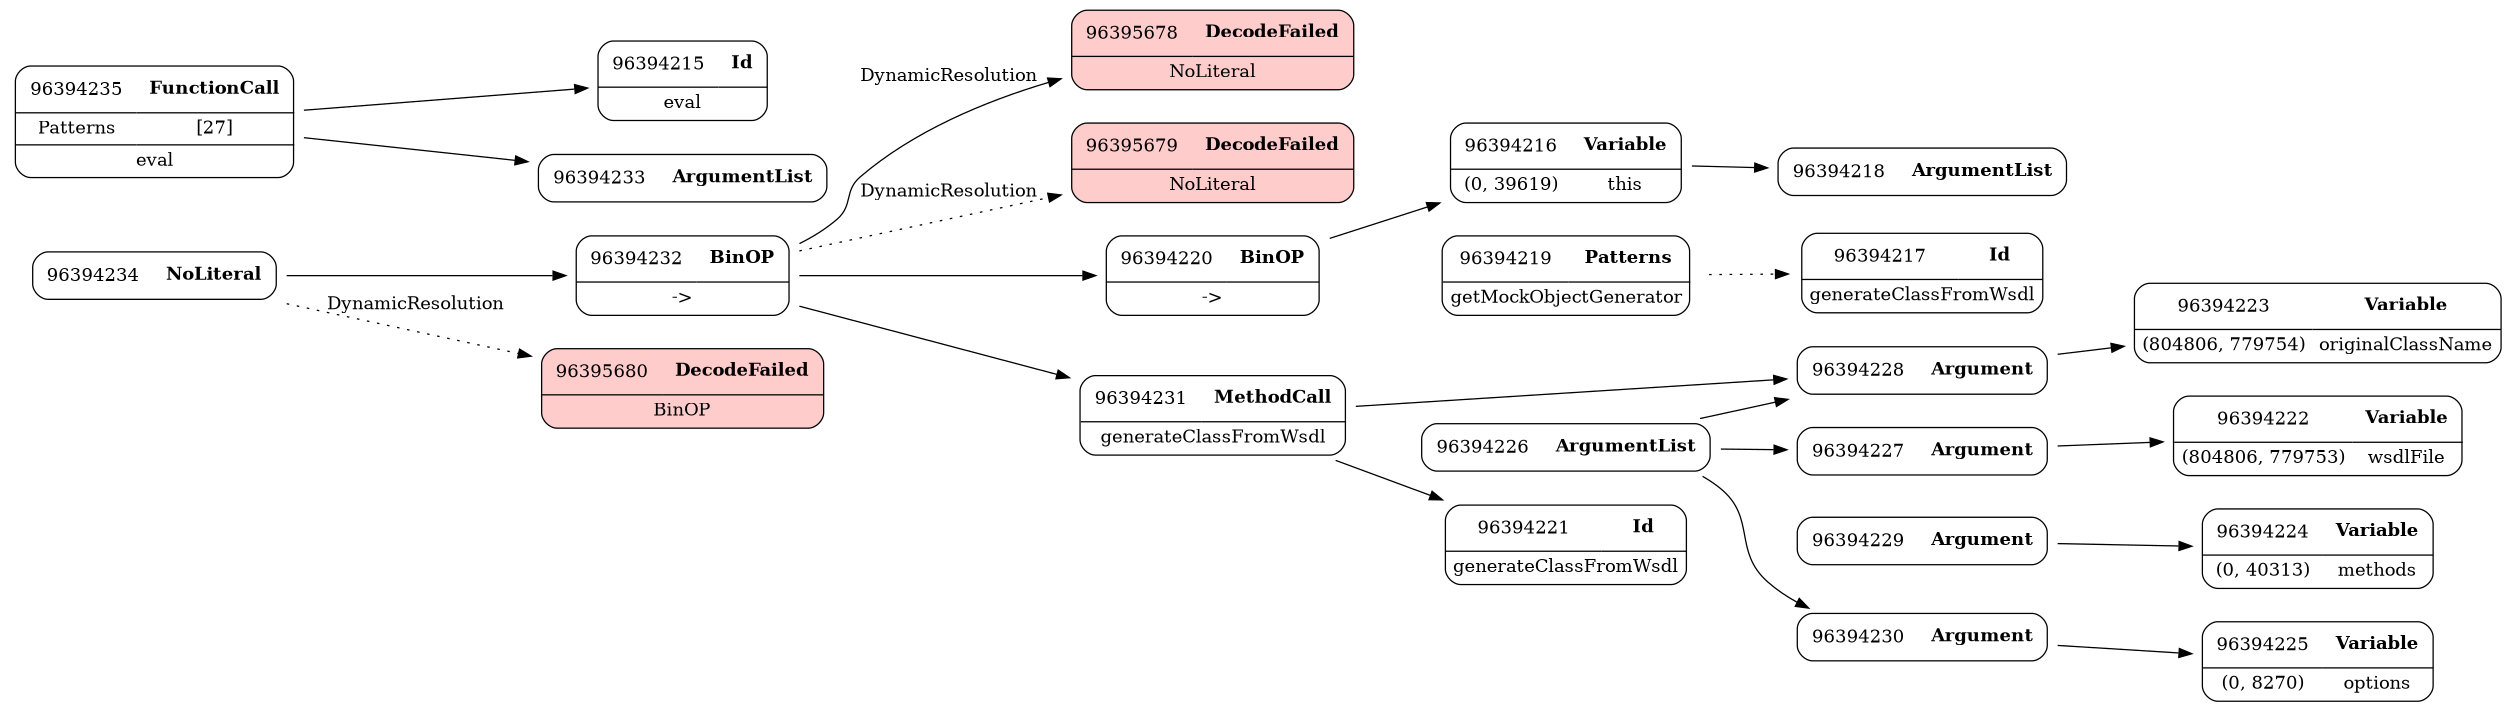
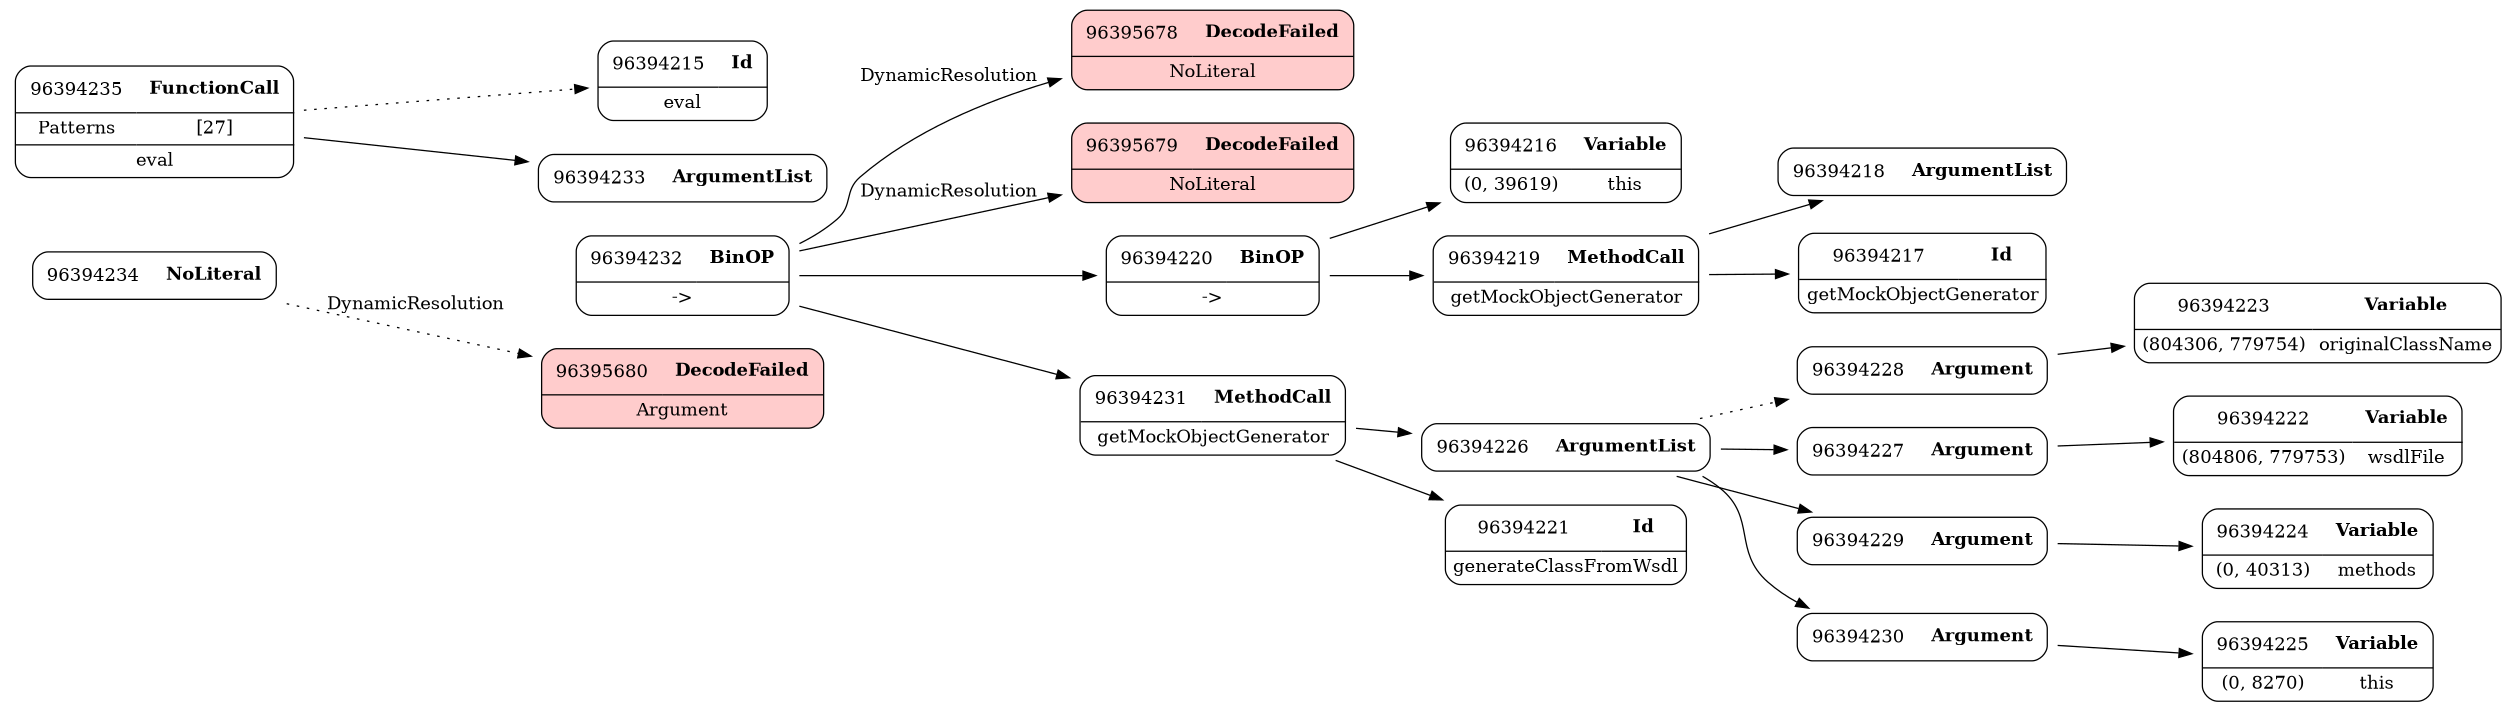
(439, 100) -> (439, 100)
(1723, 167) -> (1759, 219)
(924, 224) -> (924, 224)
(1629, 258) -> (1626, 258)
(1742, 274) -> (1742, 274)
(420, 276) -> none
none -> (1370, 276)
(1922, 295) -> (1923, 295)
(2224, 345) -> (2224, 345)
(1565, 393) -> (1377, 430)
(683, 410) -> (683, 410)
(1738, 410) -> (1738, 410)
(1213, 437) -> (1213, 437)
none -> (1738, 492)
(2377, 683) -> (2377, 683)
